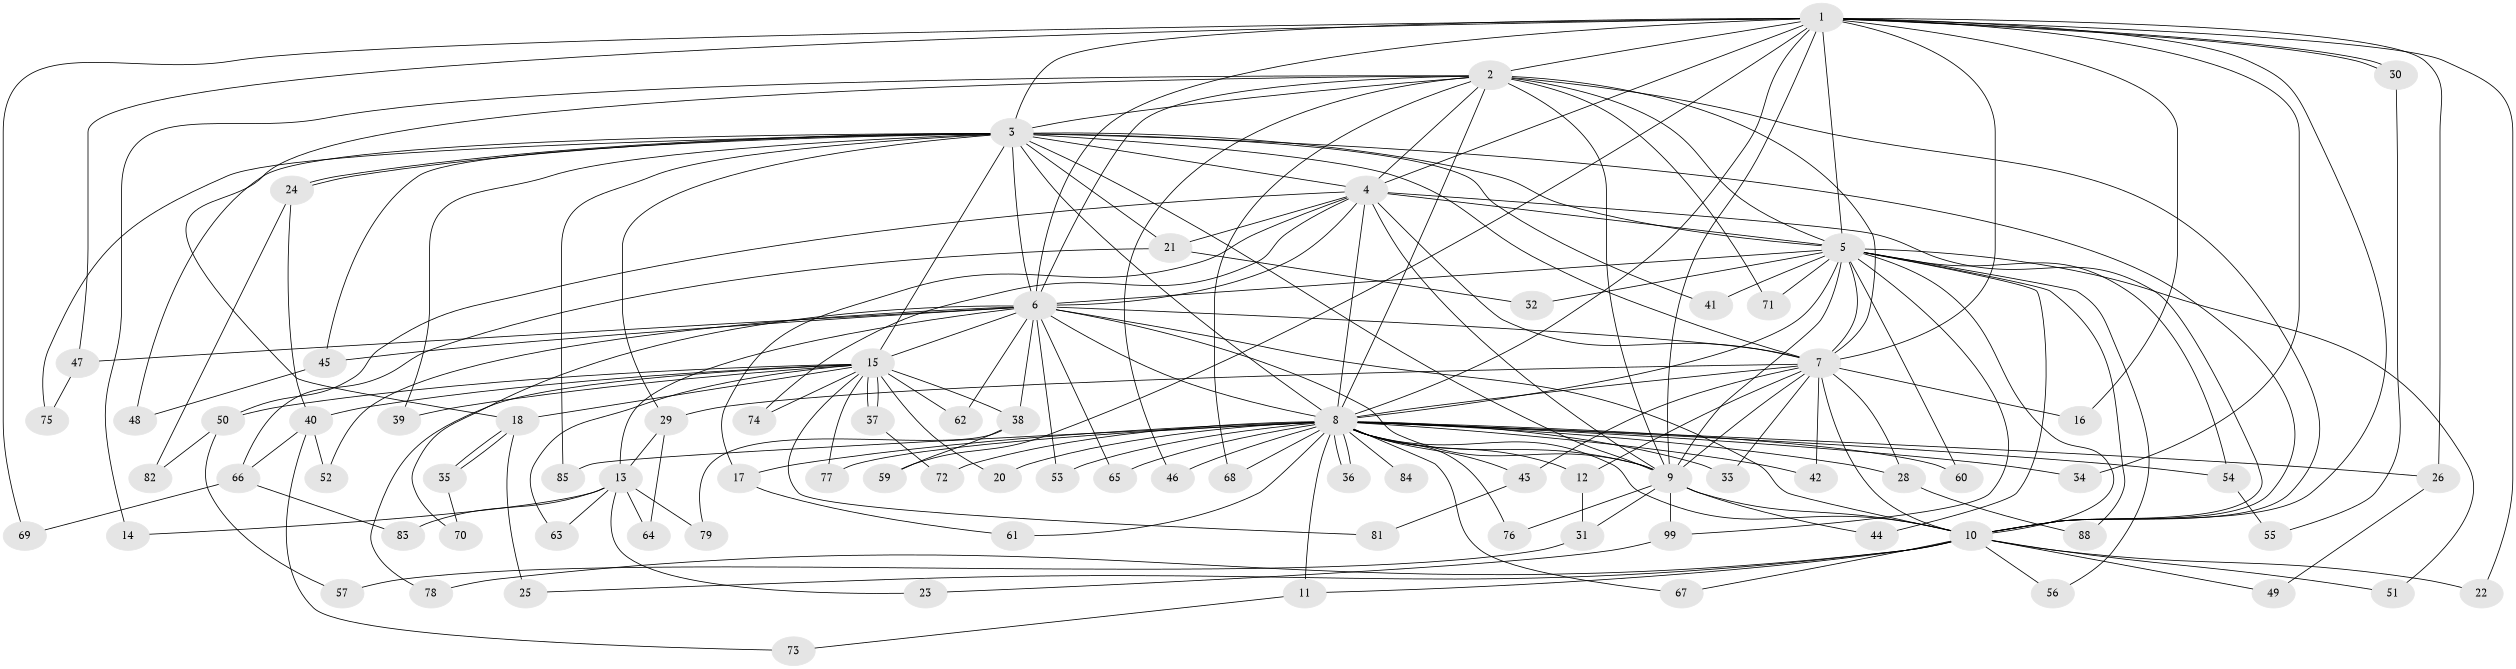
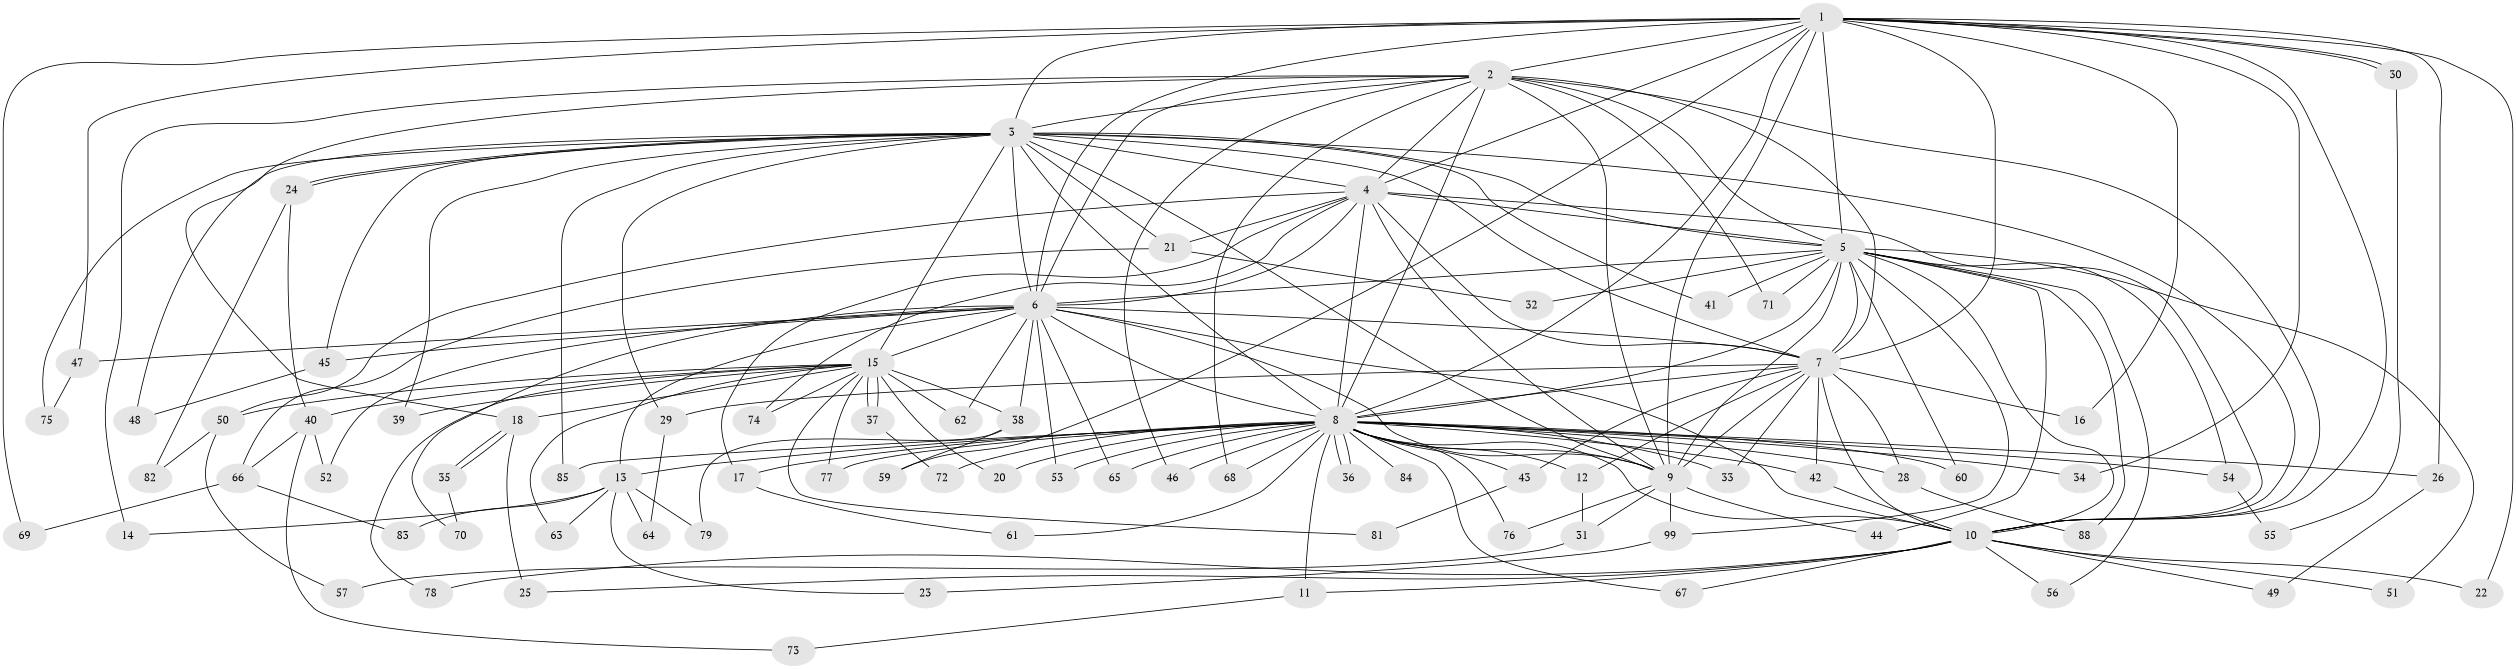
(644, 450) -> (843, 451)
(1811, 512) -> (1881, 505)
